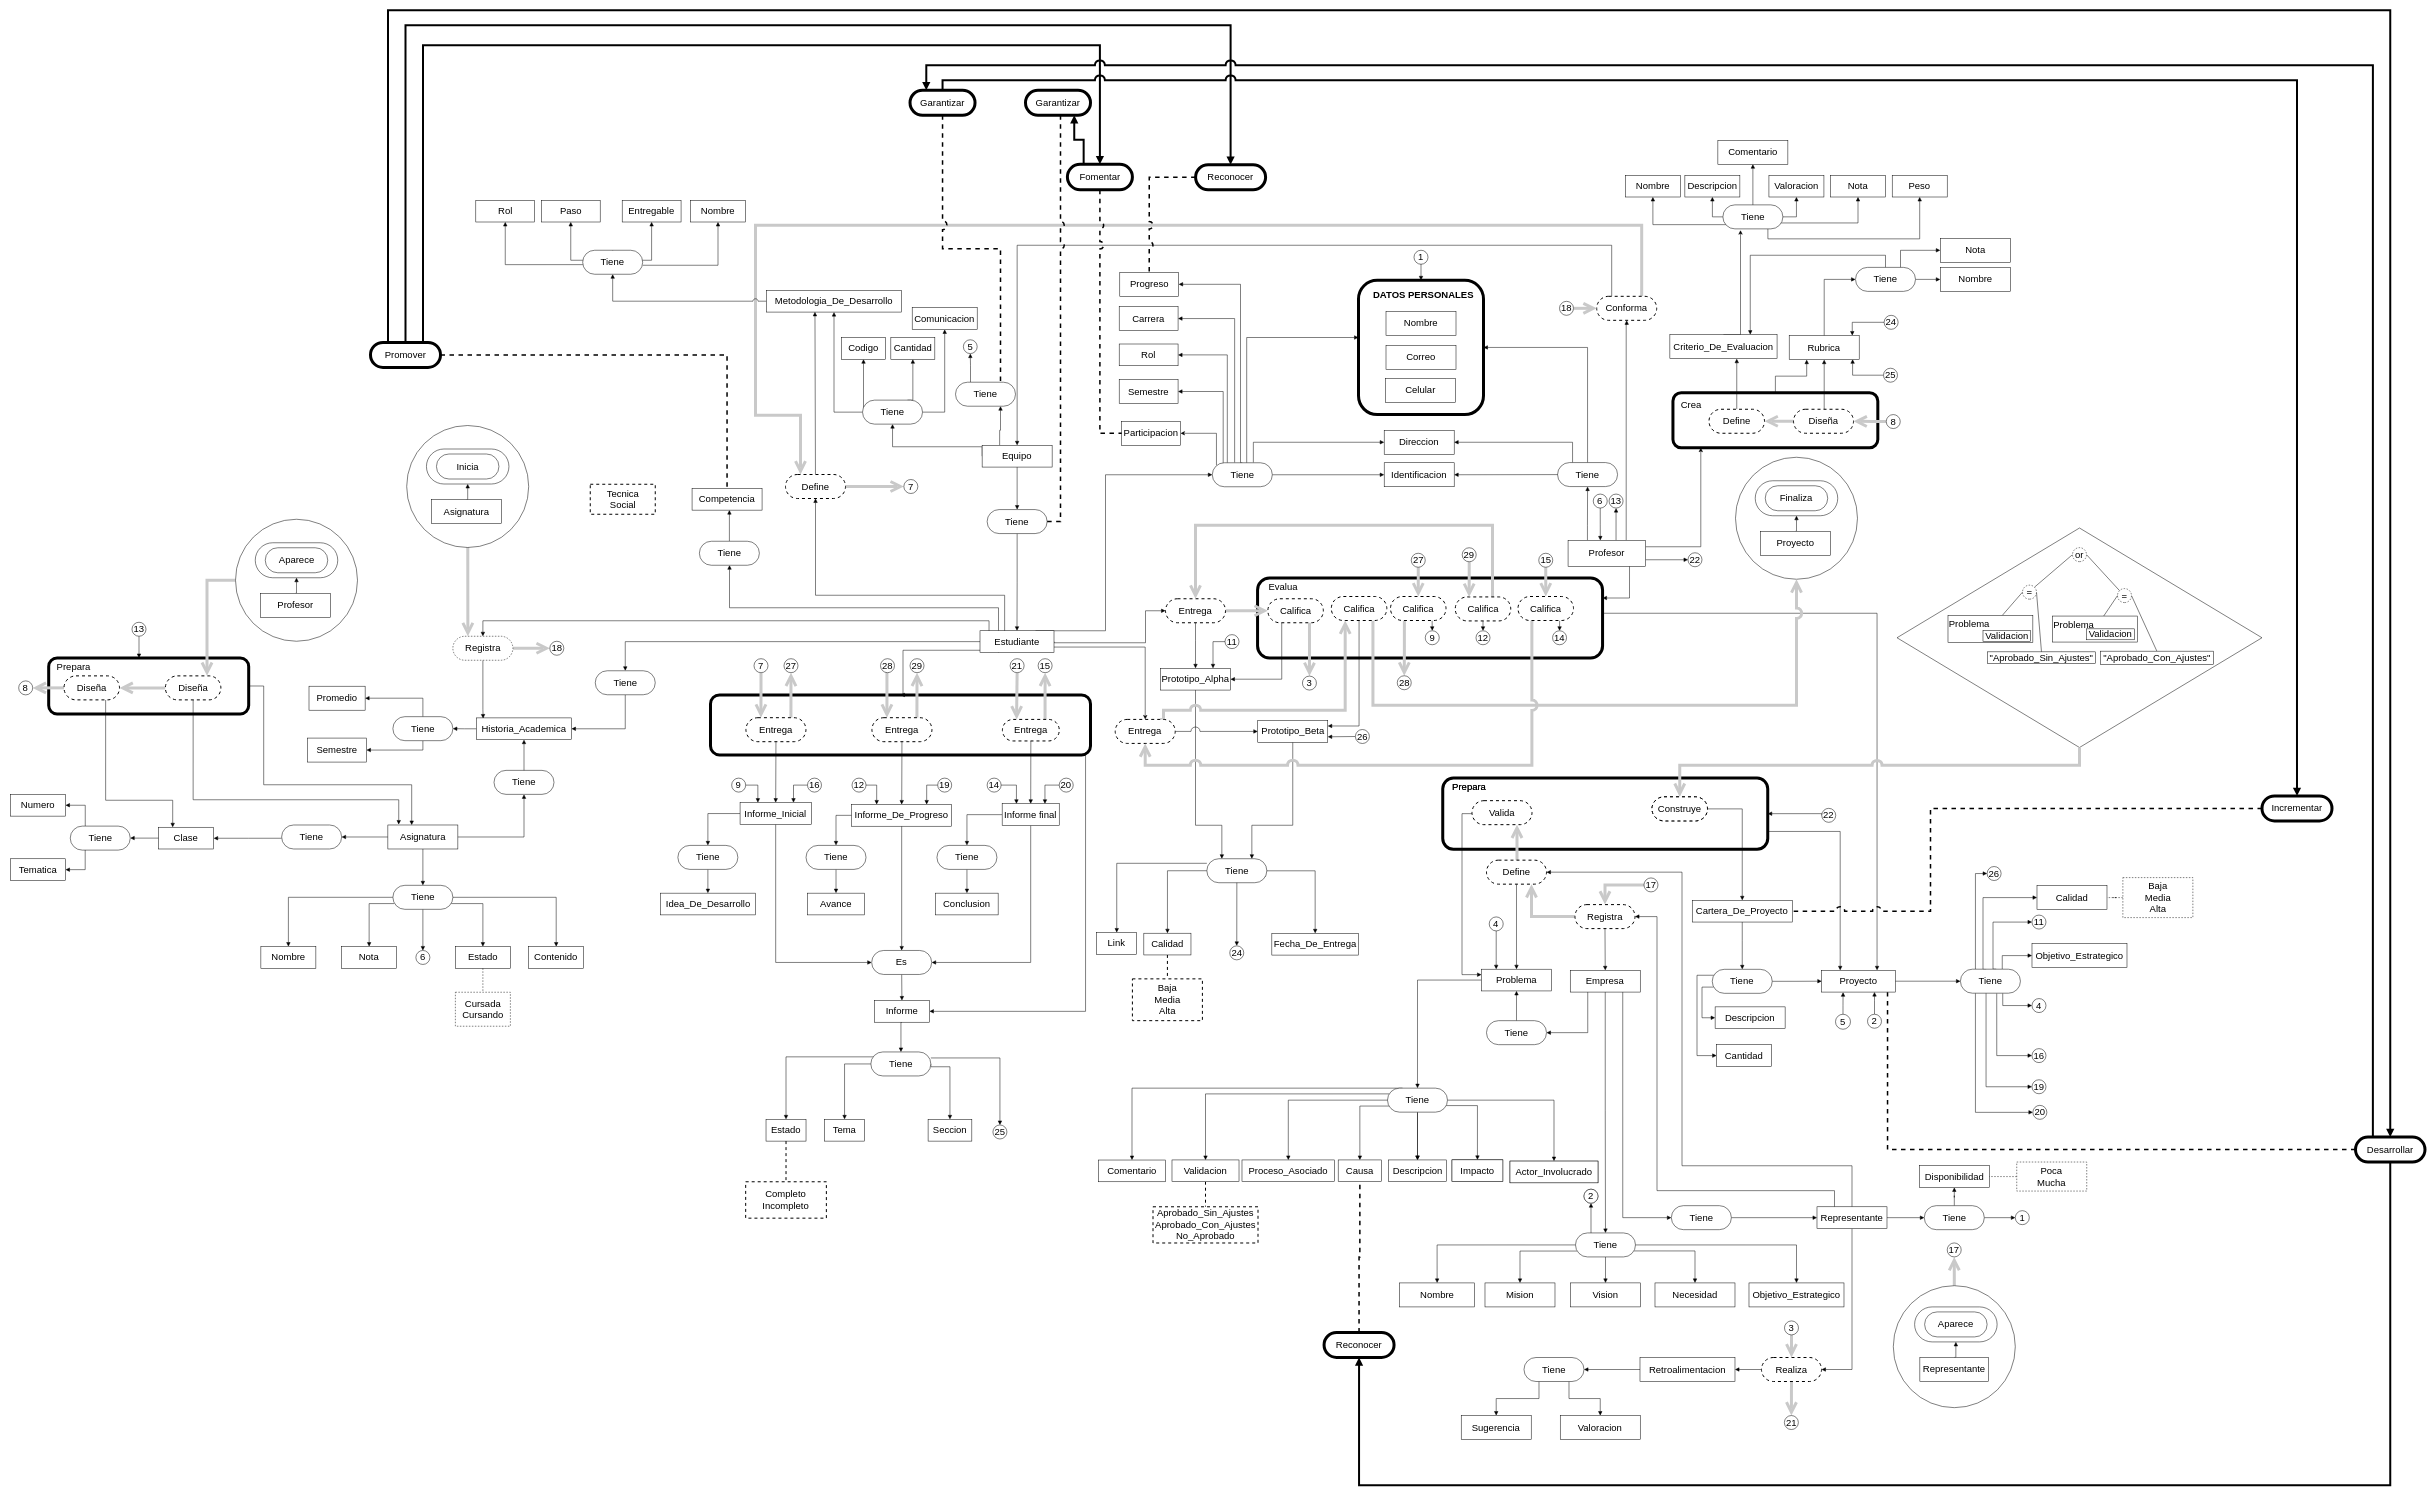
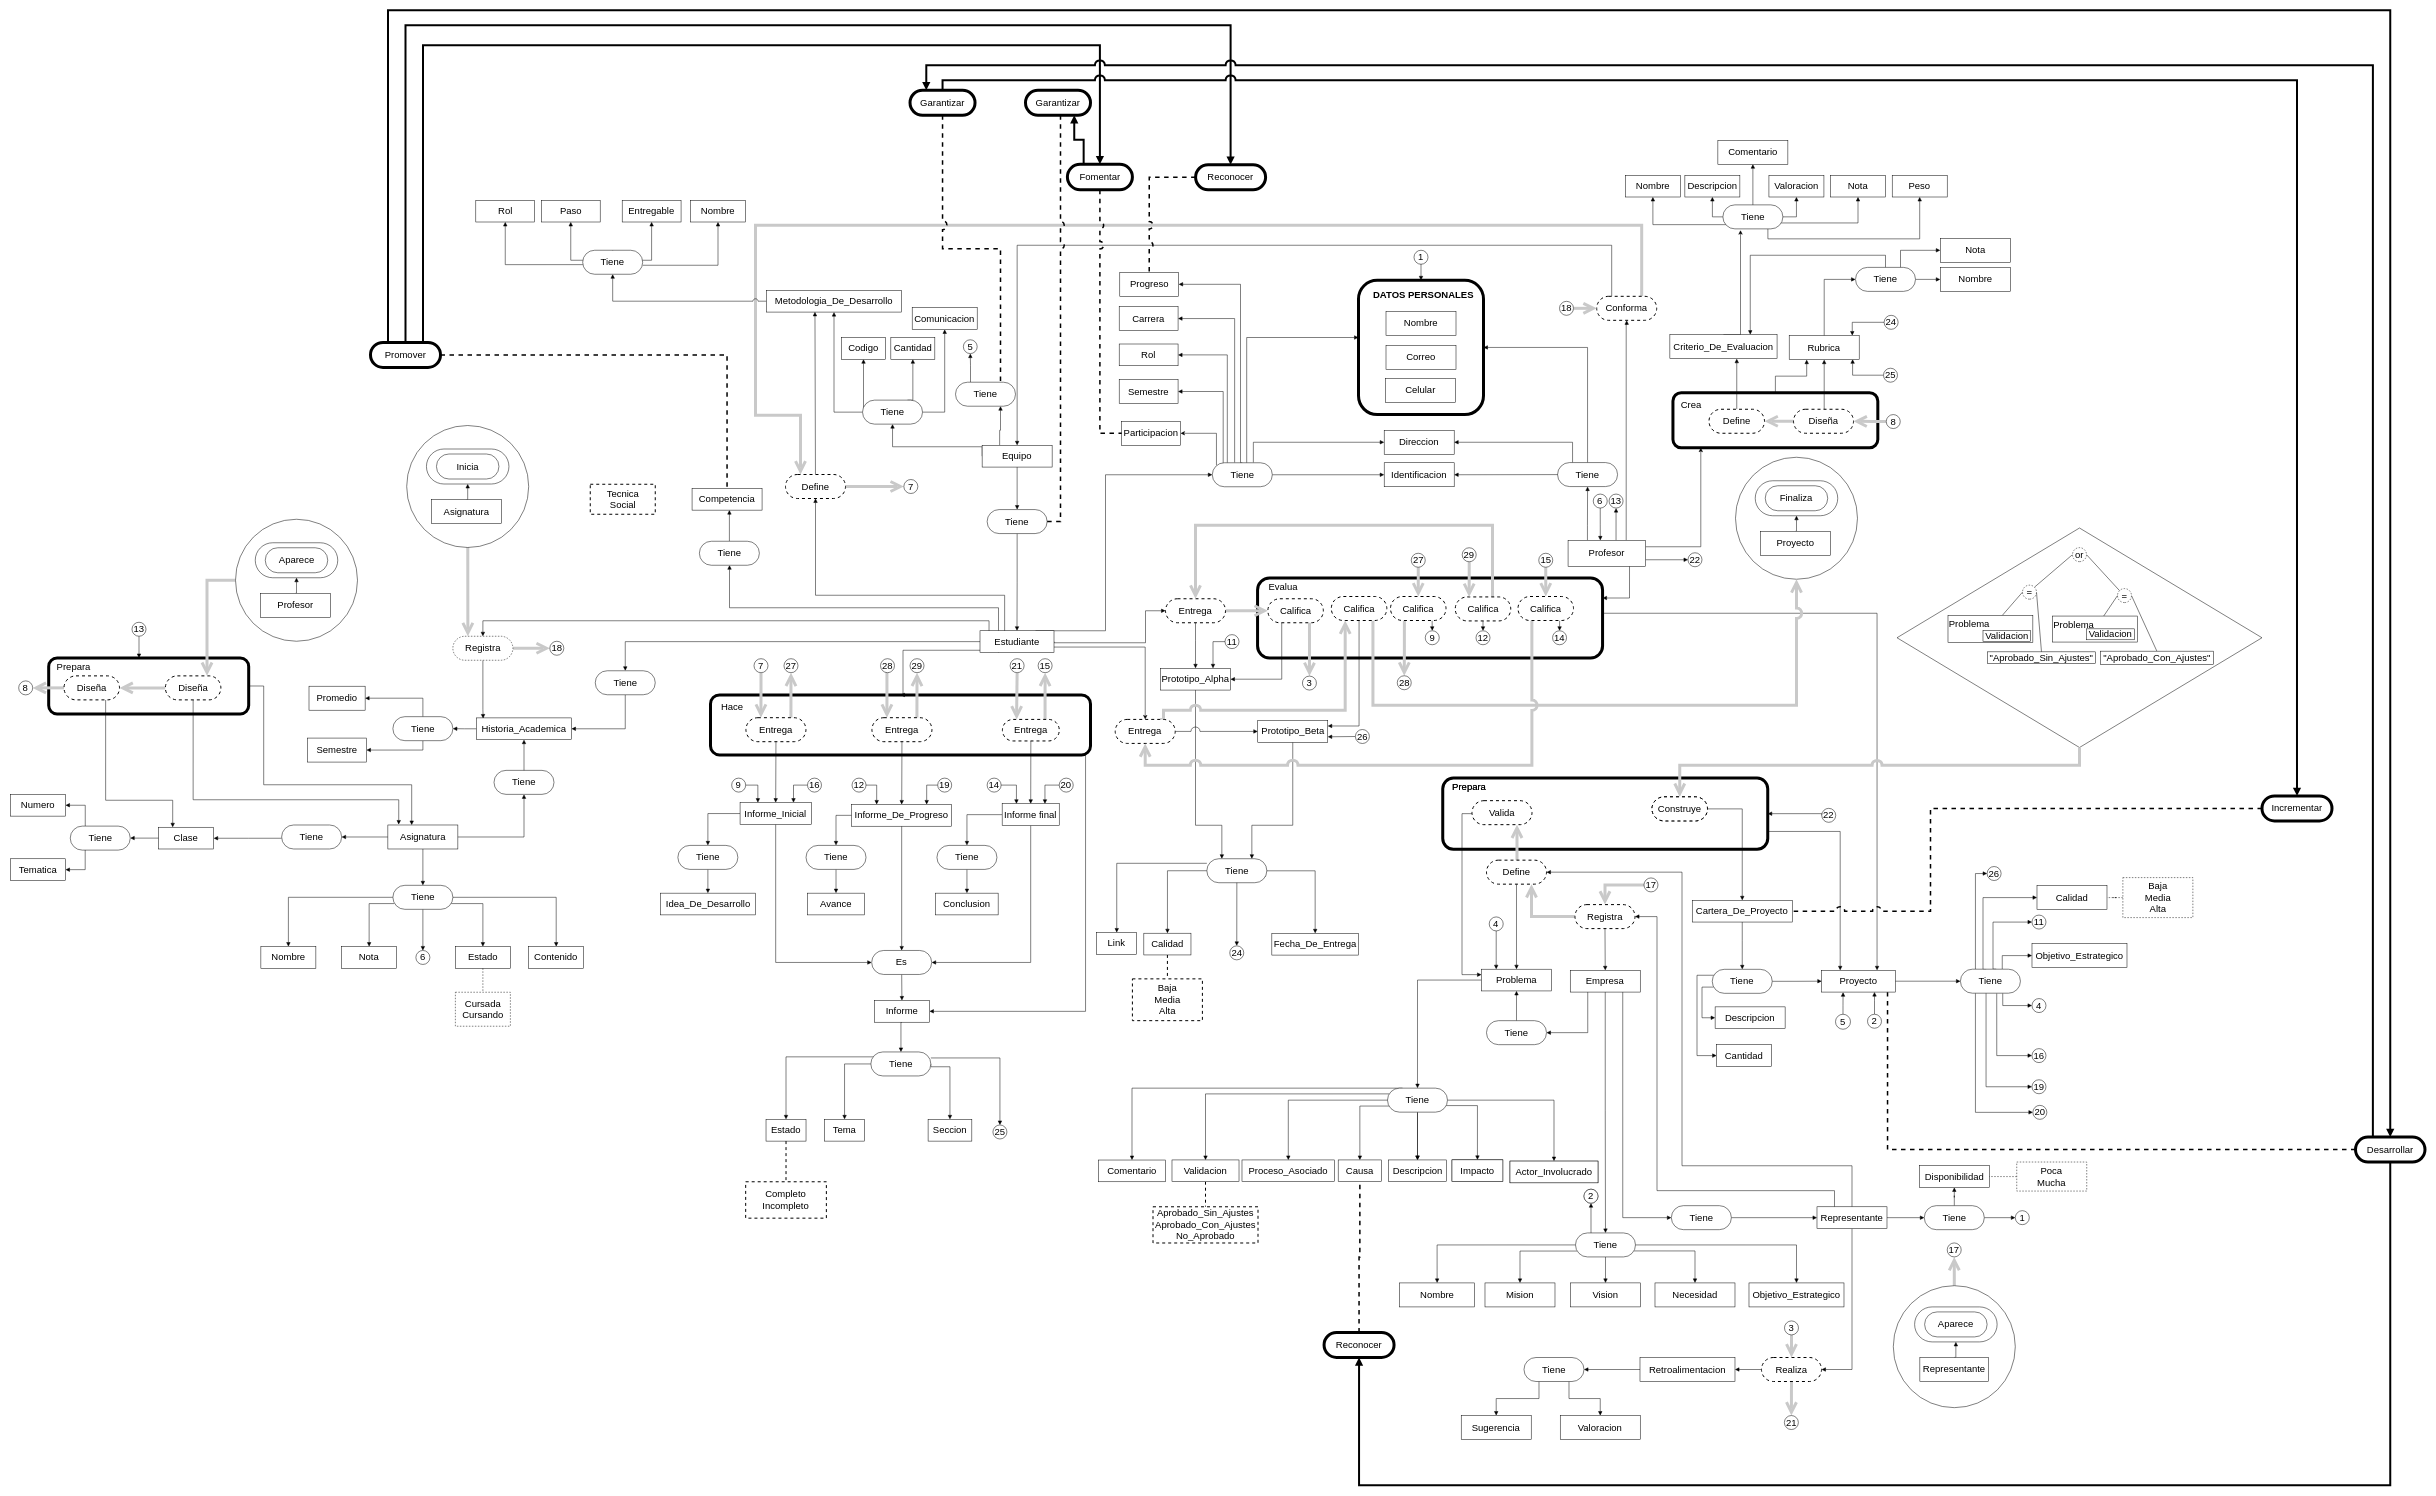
none -> (732, 707)
